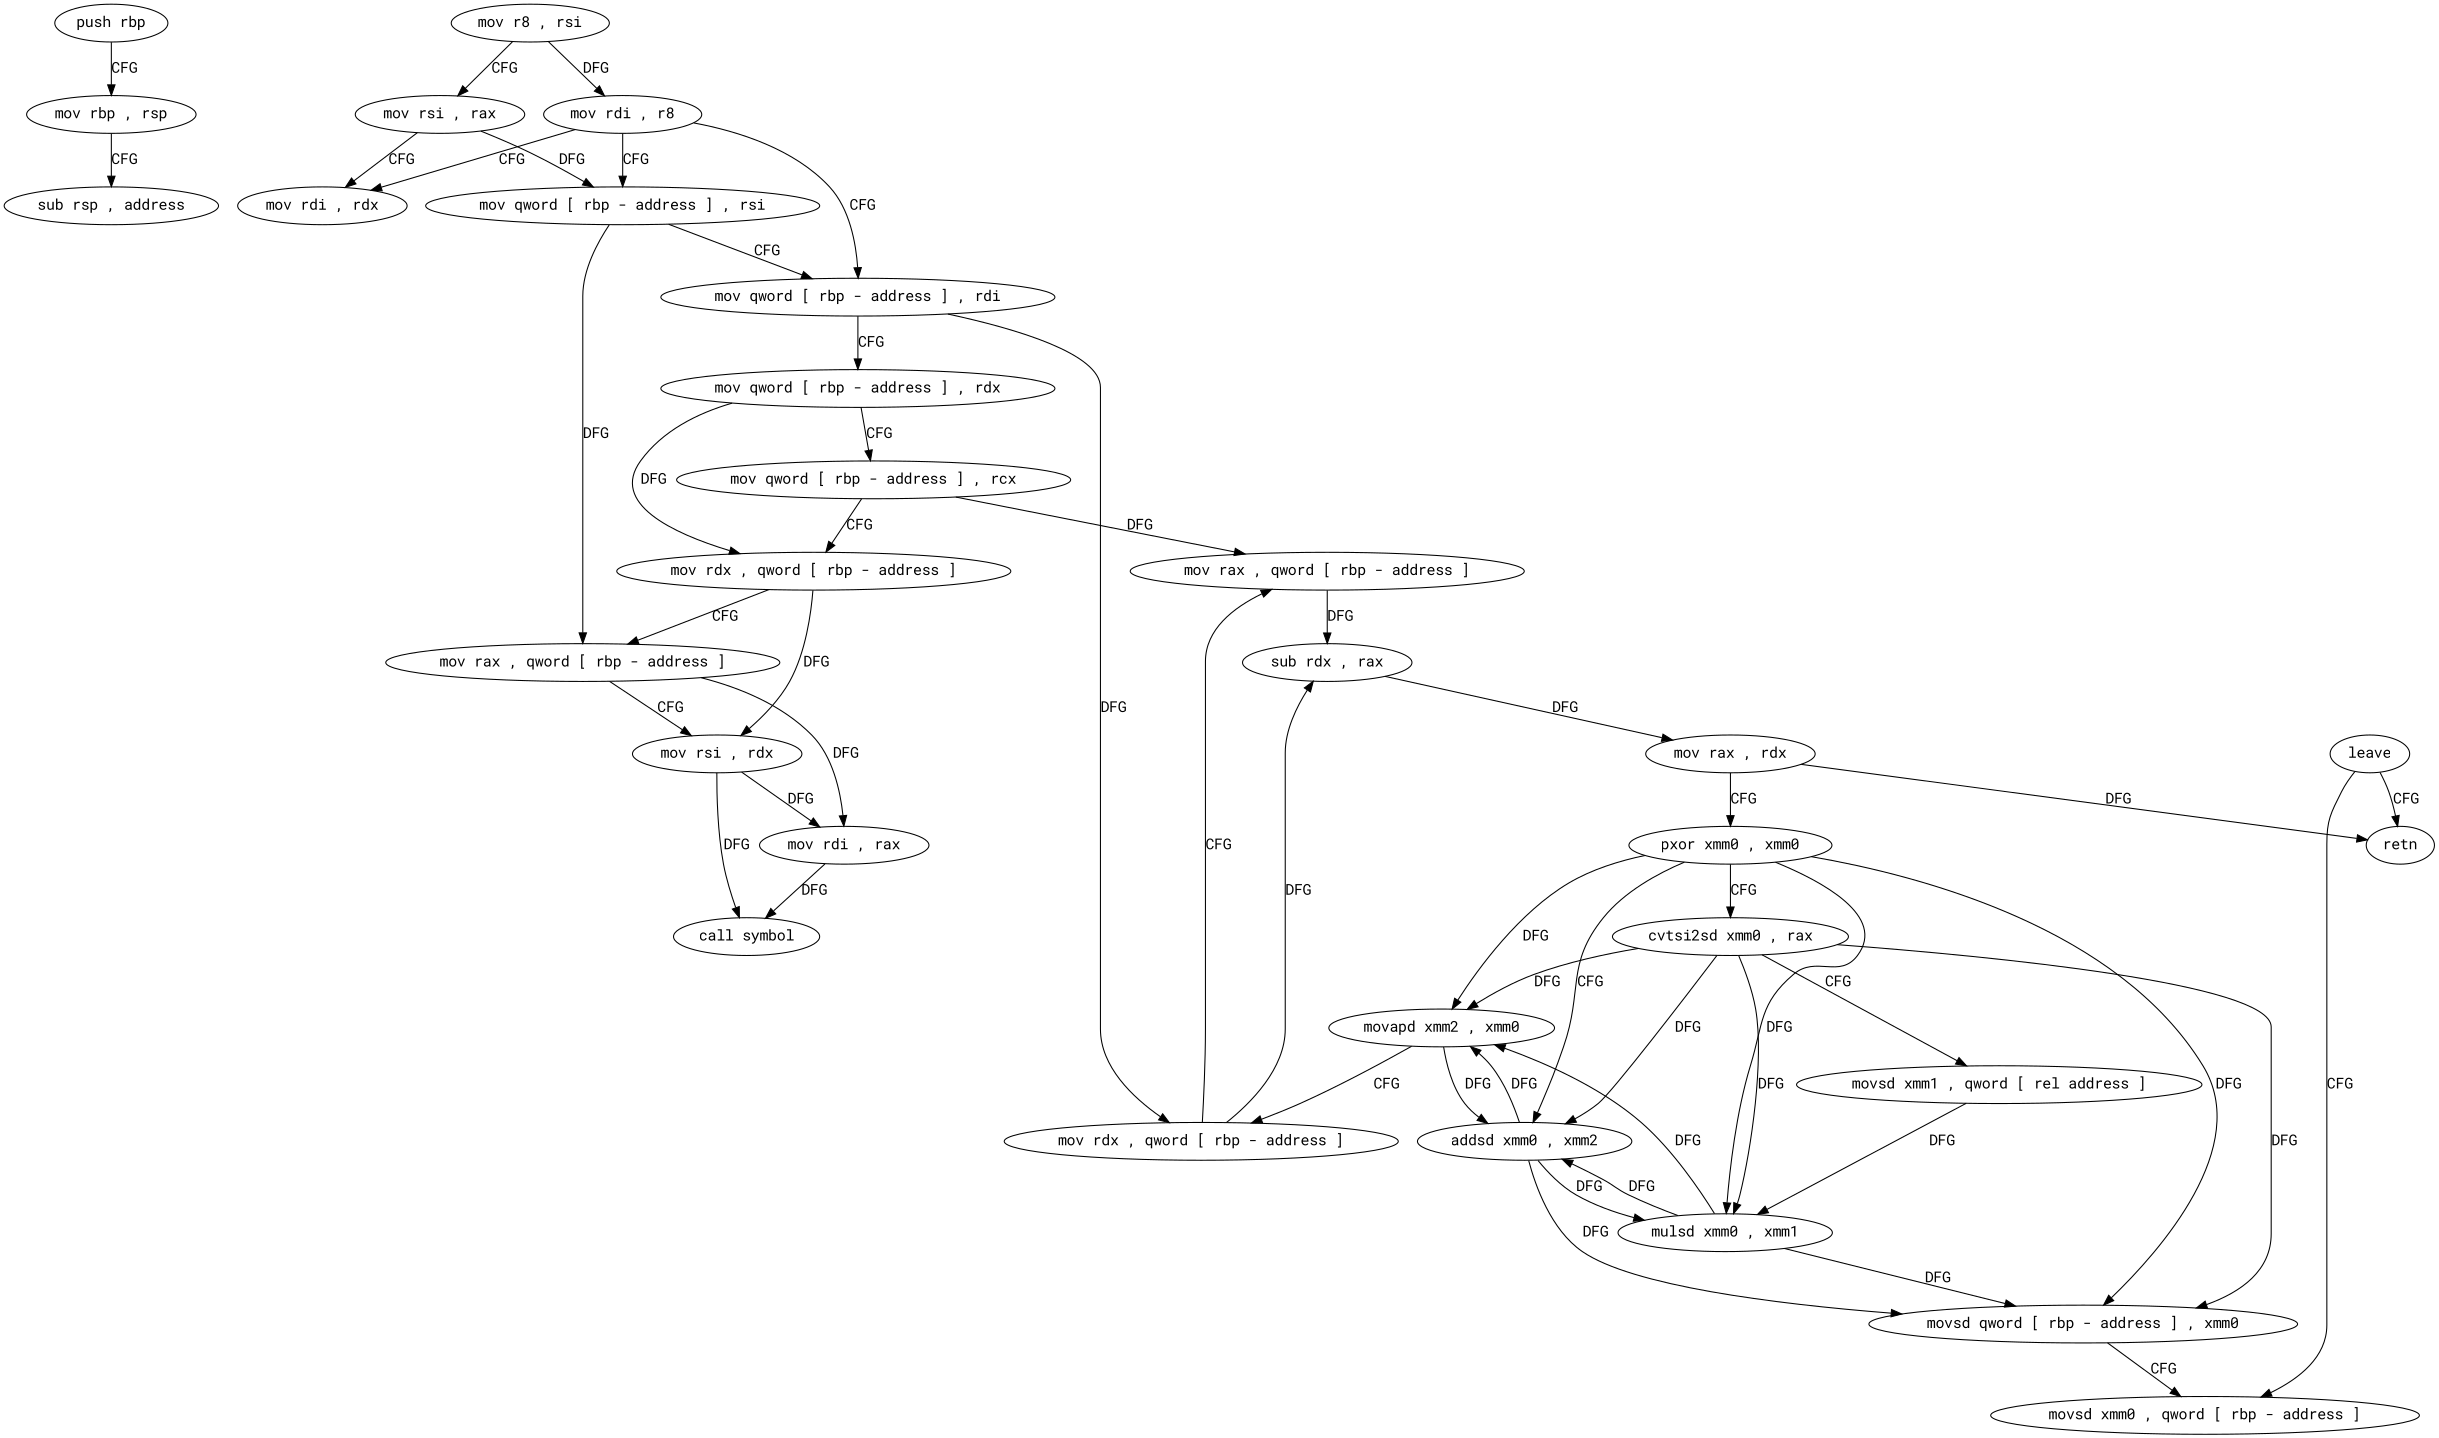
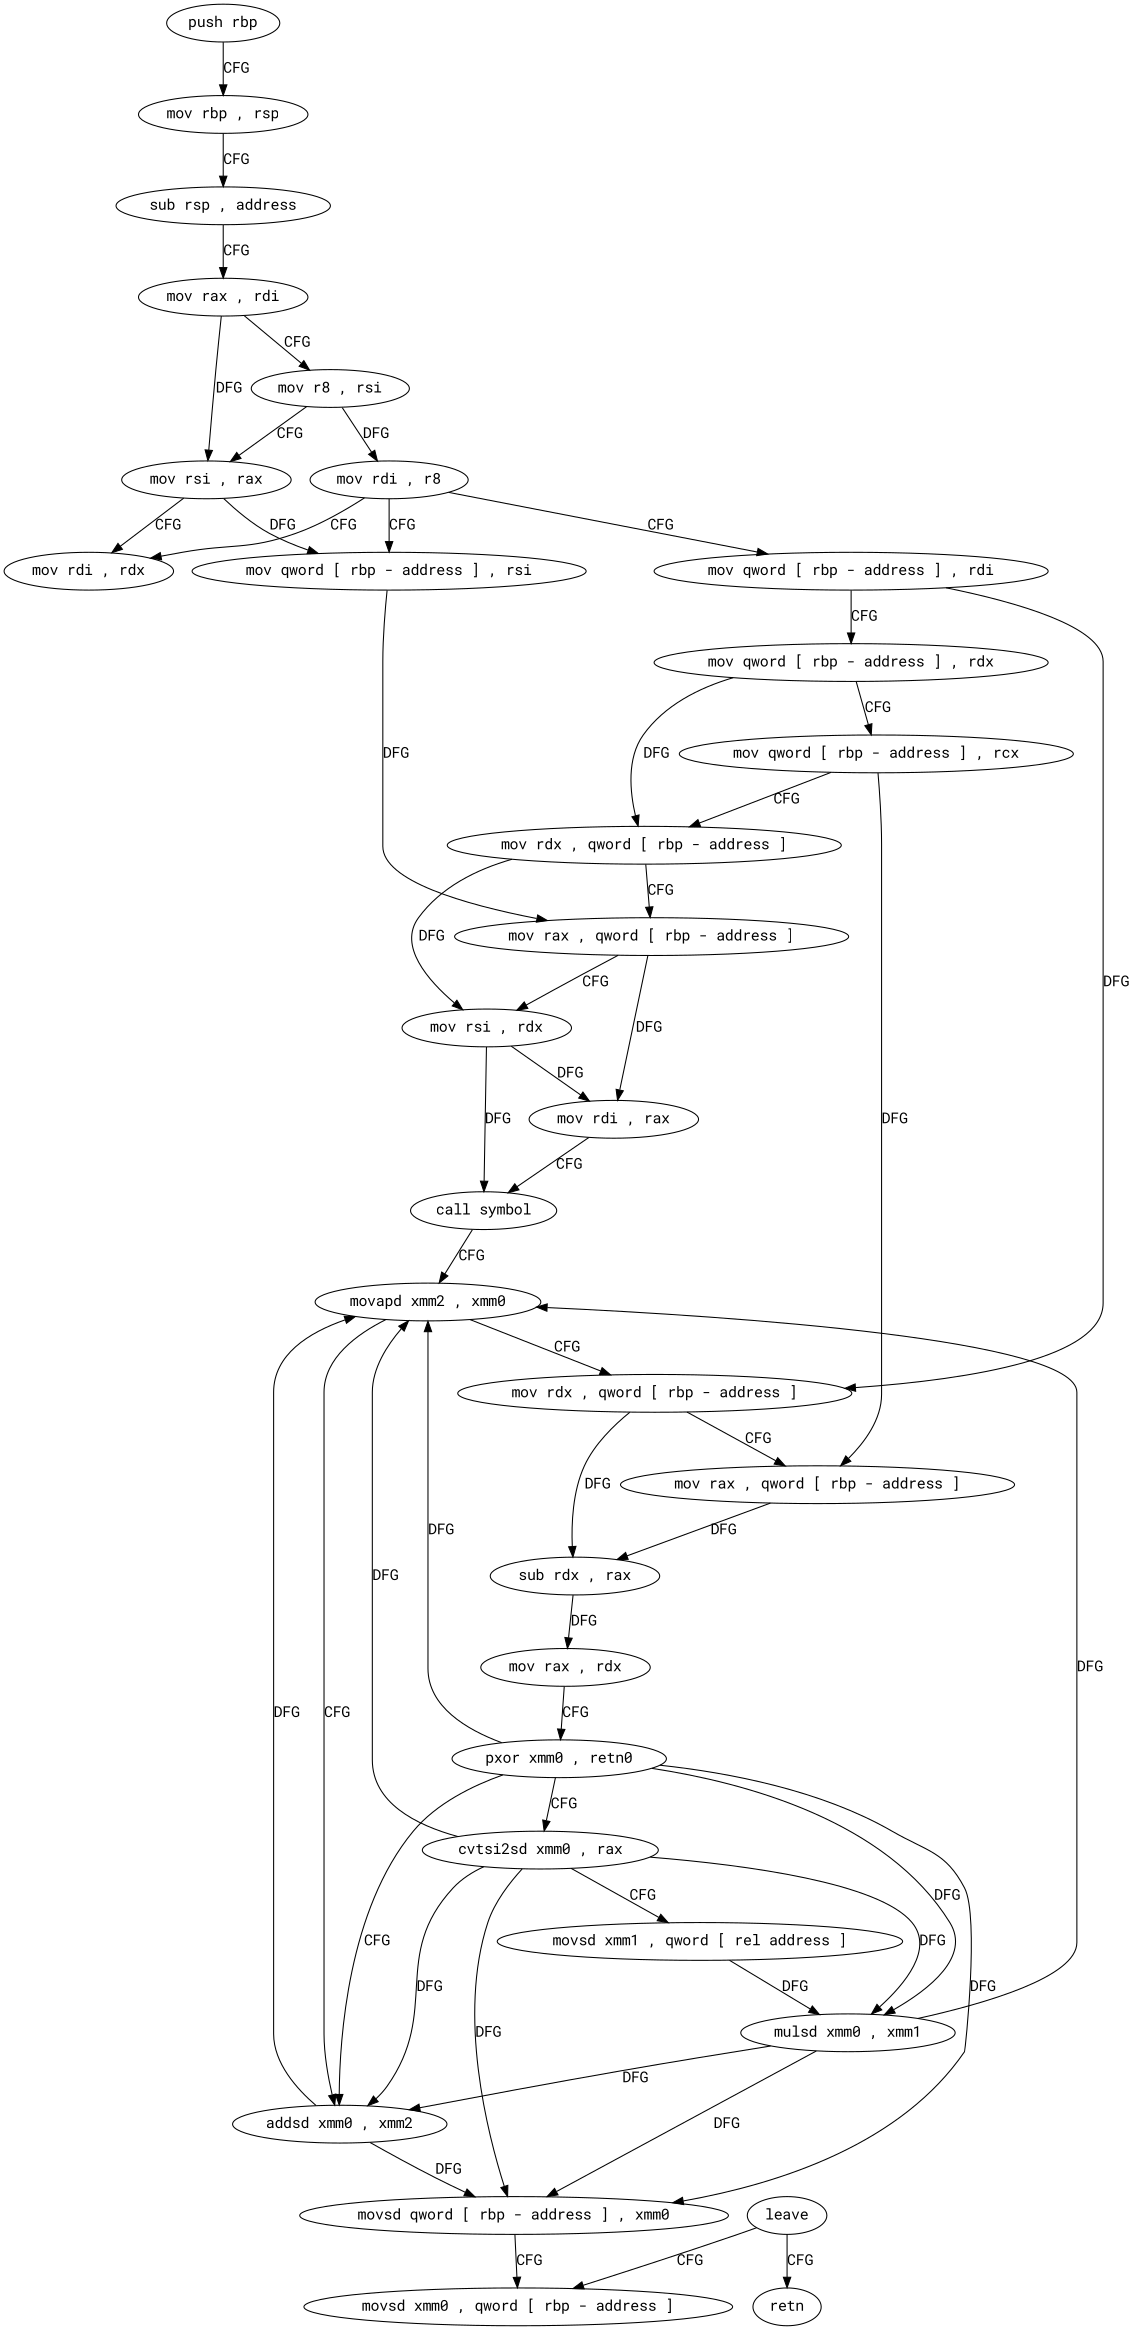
(735, 250) -> none
none -> (223, 297)
(2079, 801) -> none
(1730, 845) -> (559, 1759)
(814, 891) -> (569, 1165)
(1478, 1085) -> (337, 1713)
(1581, 1197) -> none
none -> (459, 1252)
